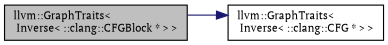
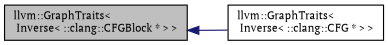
(202, 15) -> (213, 30)
